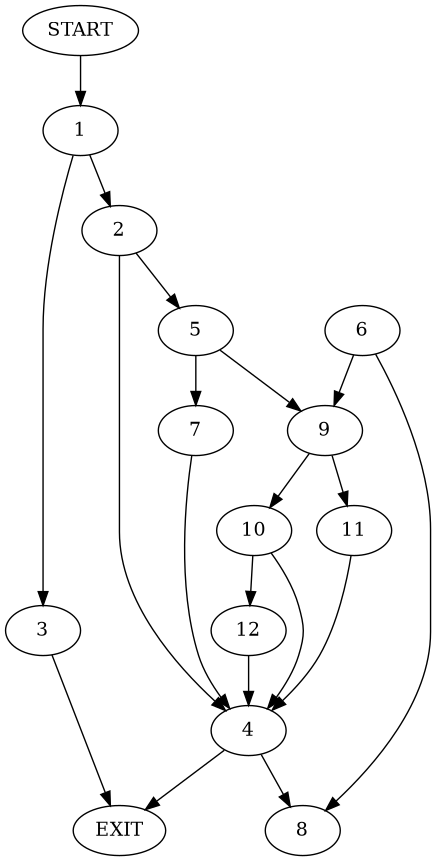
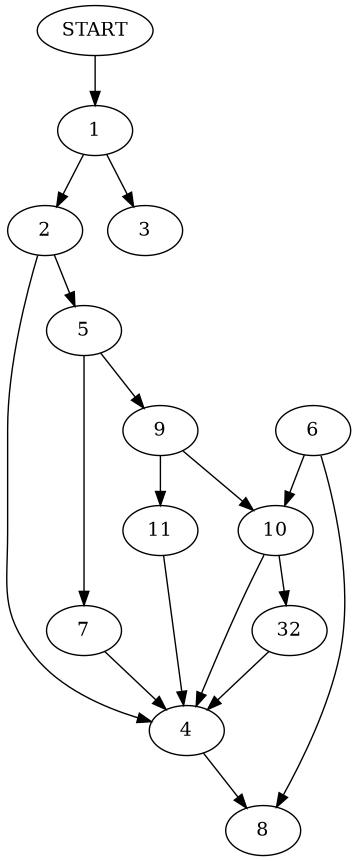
(346, 374) -> (297, 474)
(249, 631) -> (290, 631)
(119, 831) -> none
